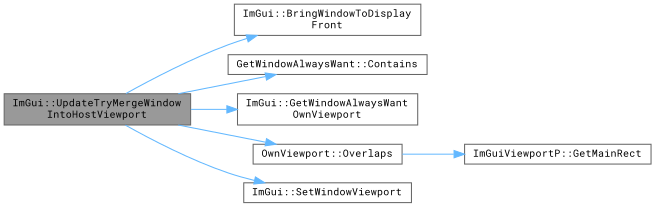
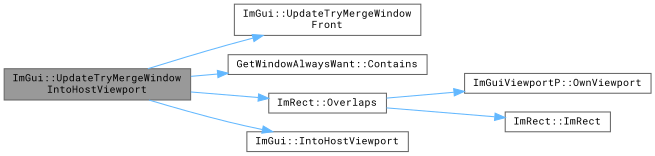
(328, 20) -> (328, 20)
(328, 109) -> none
none -> (558, 122)
(328, 154) -> (328, 103)
(558, 154) -> (558, 83)
(328, 193) -> (328, 142)
